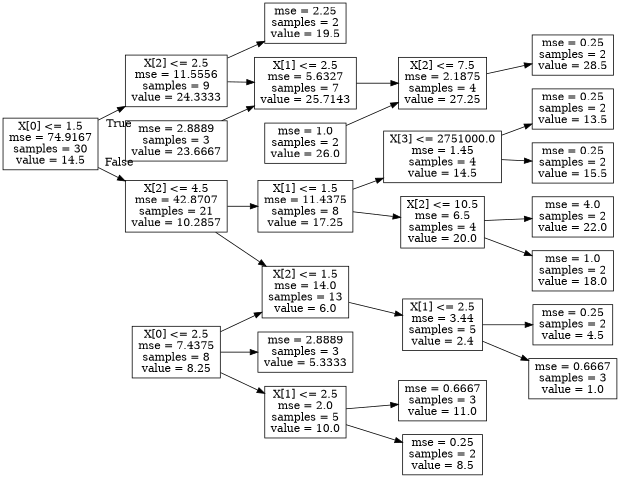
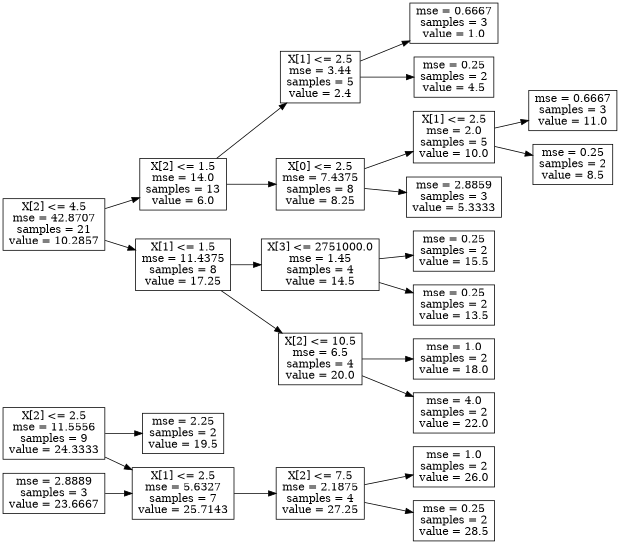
(369, 116) -> (385, 481)
(51, 144) -> none
(238, 324) -> (248, 184)
(305, 352) -> (454, 197)
